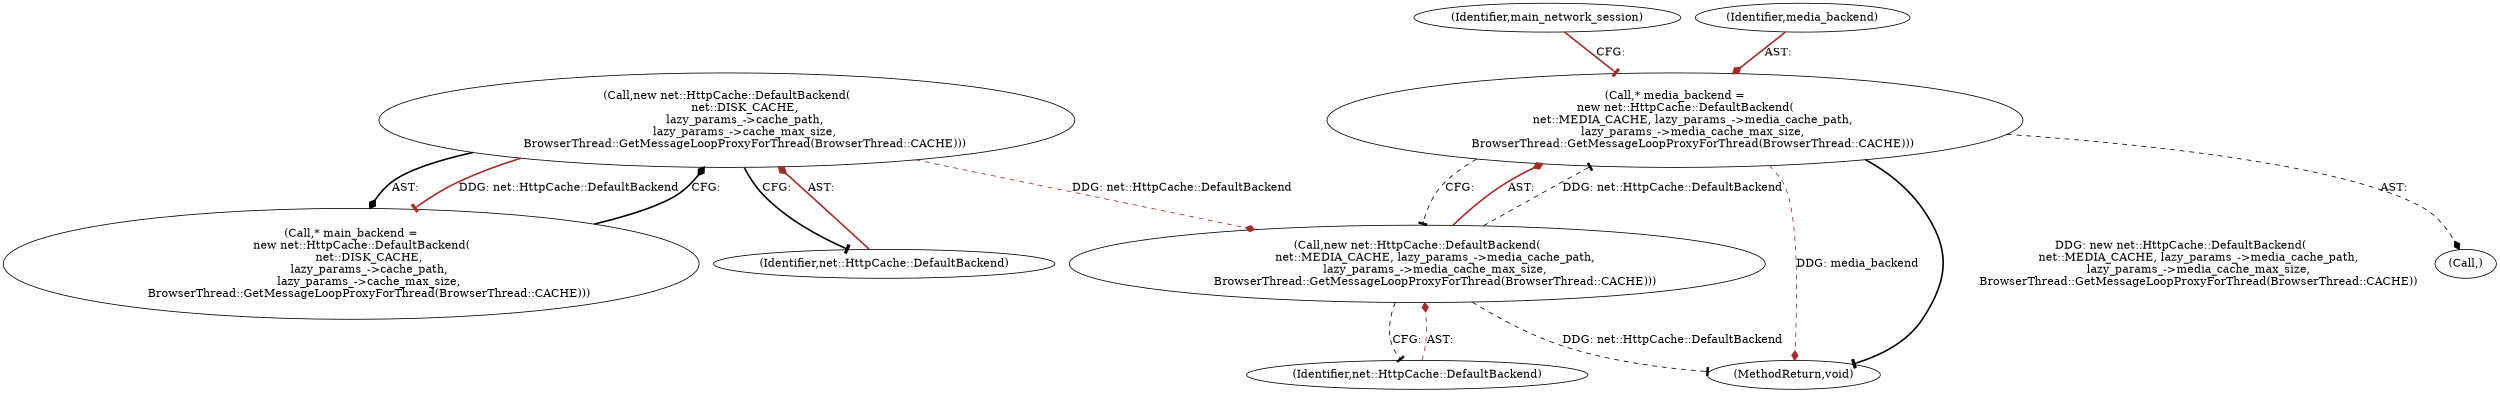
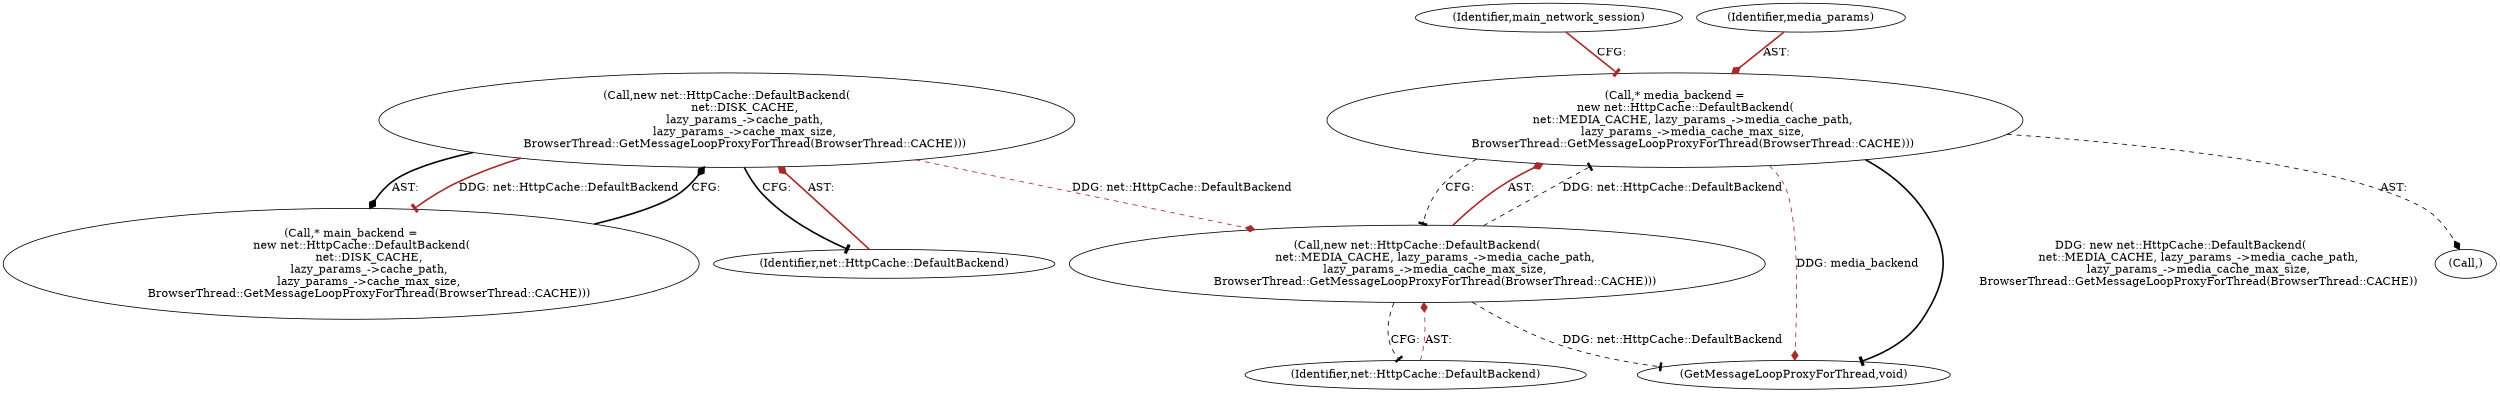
(1803, 18) -> (1801, 18)
(1794, 375) -> (1794, 375)
